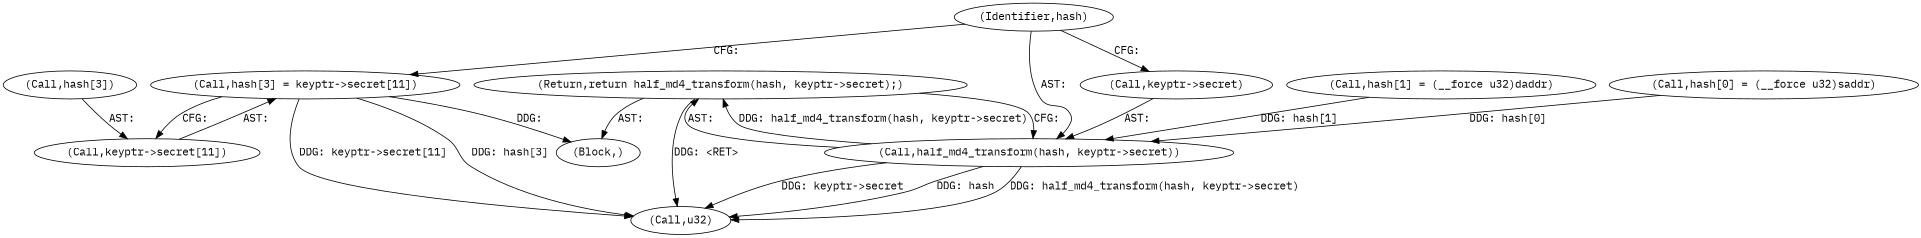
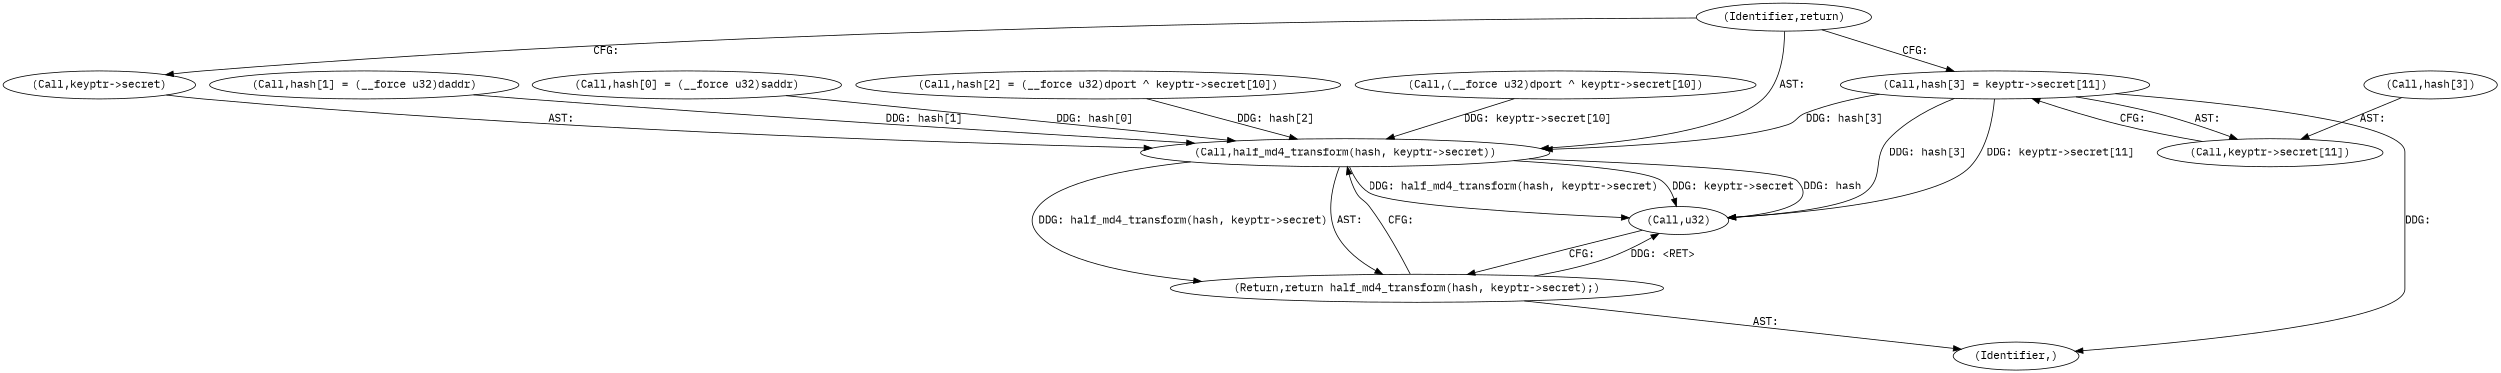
(1034, 17) -> (1784, 17)
none -> (1098, 85)
none -> (1556, 85)
(199, 119) -> (2211, 119)
(259, 119) -> (2136, 119)
none -> (1719, 138)
(598, 153) -> (2016, 356)
none -> (1559, 251)
